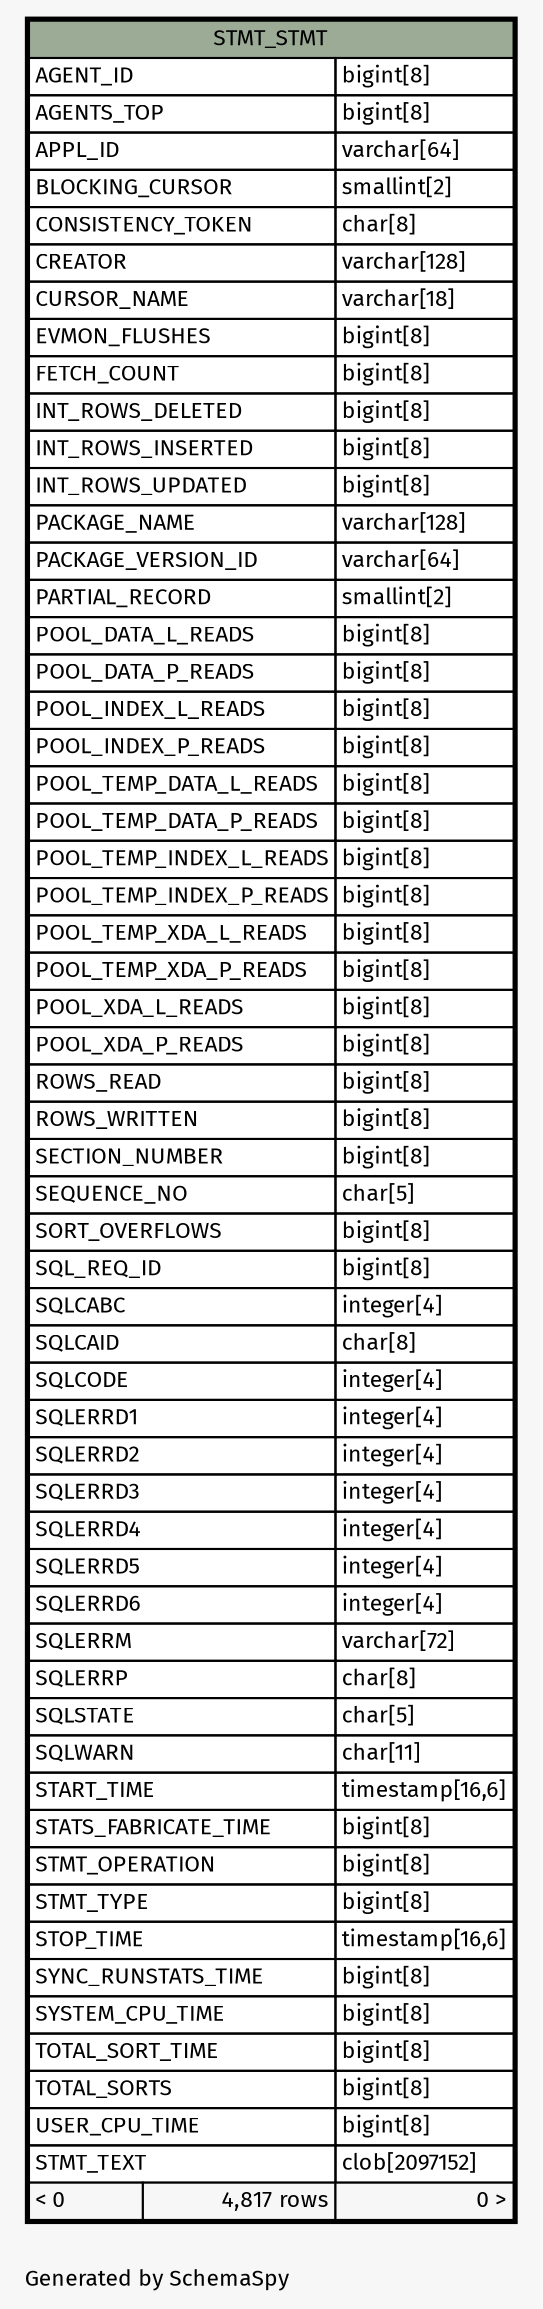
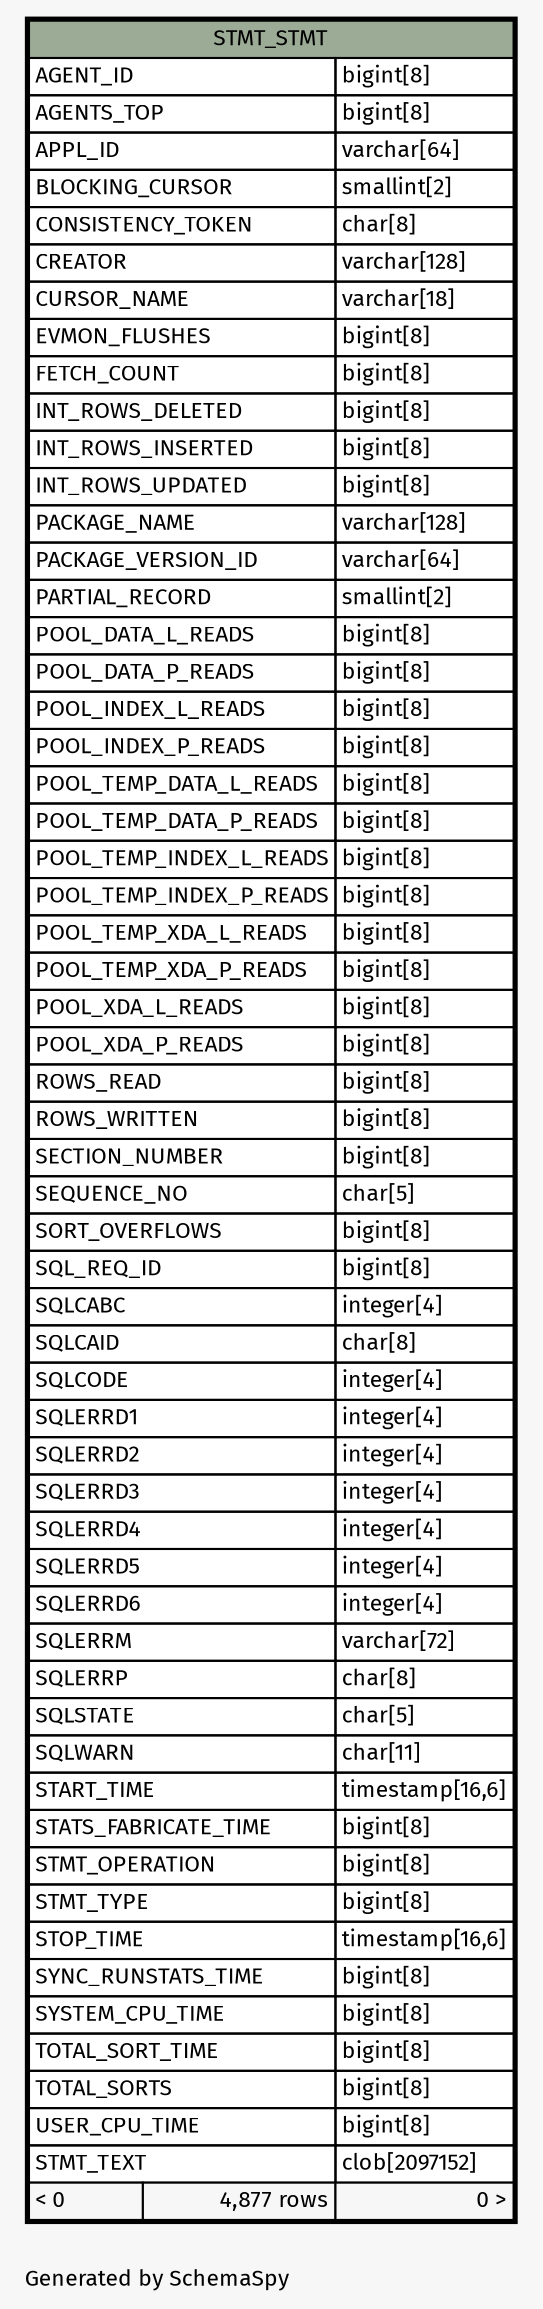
(275, 2200) -> (274, 2200)
